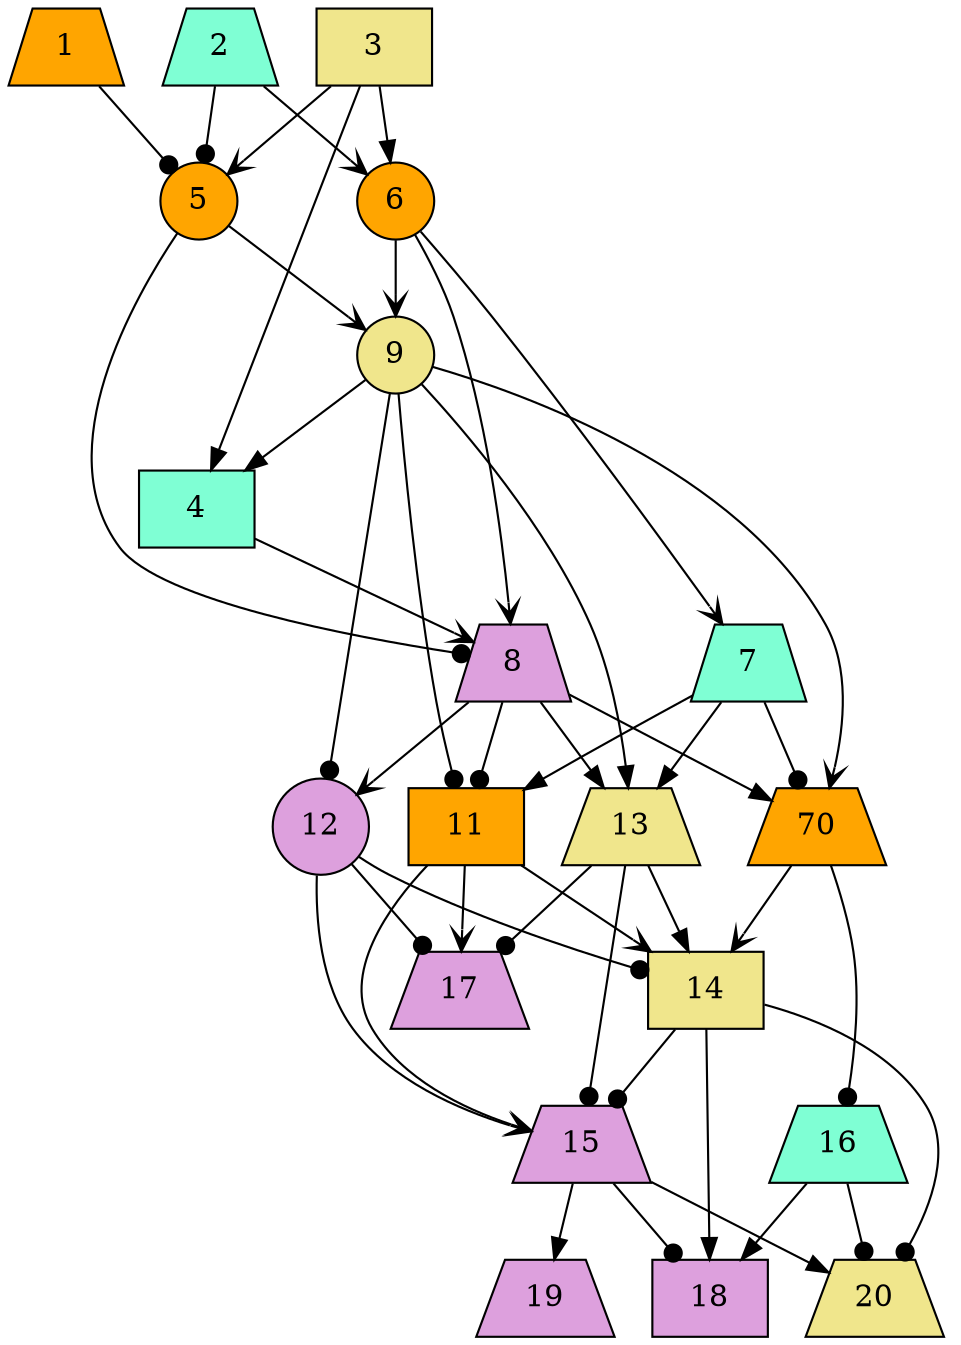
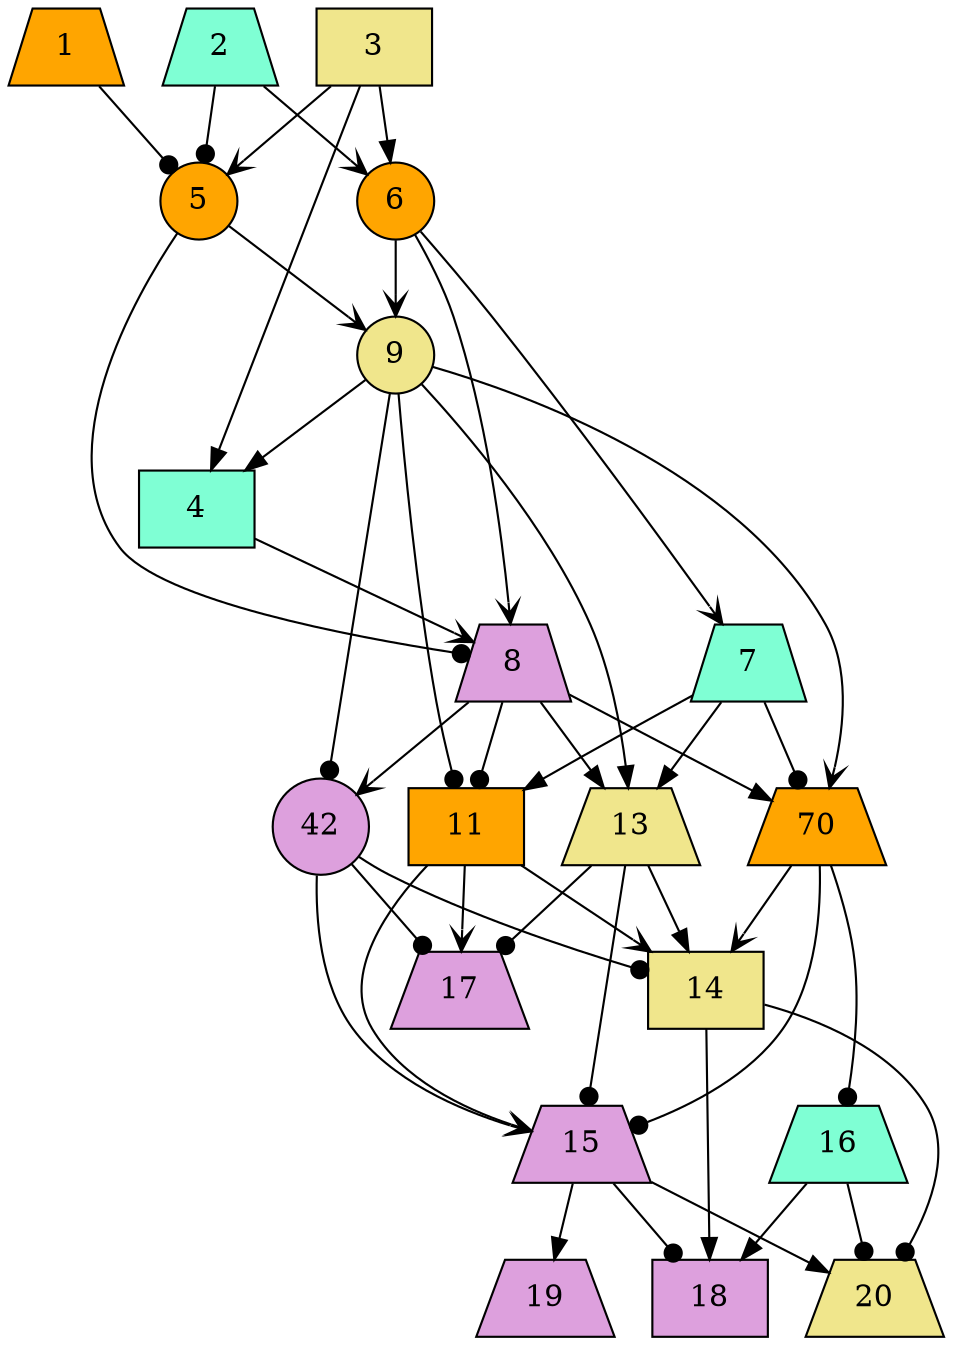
(321, 827) -> (321, 827)
(649, 1061) -> (784, 1027)
